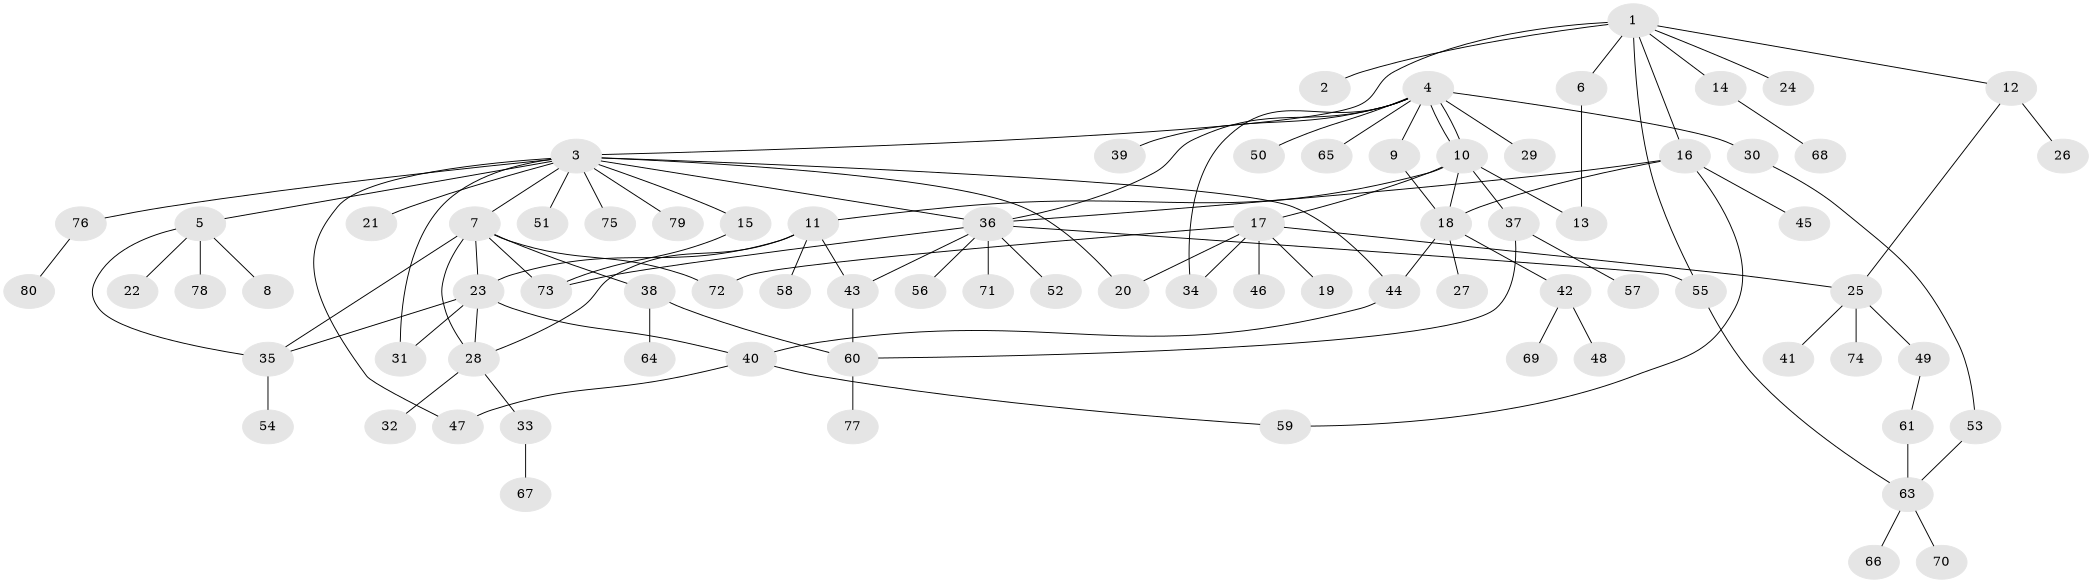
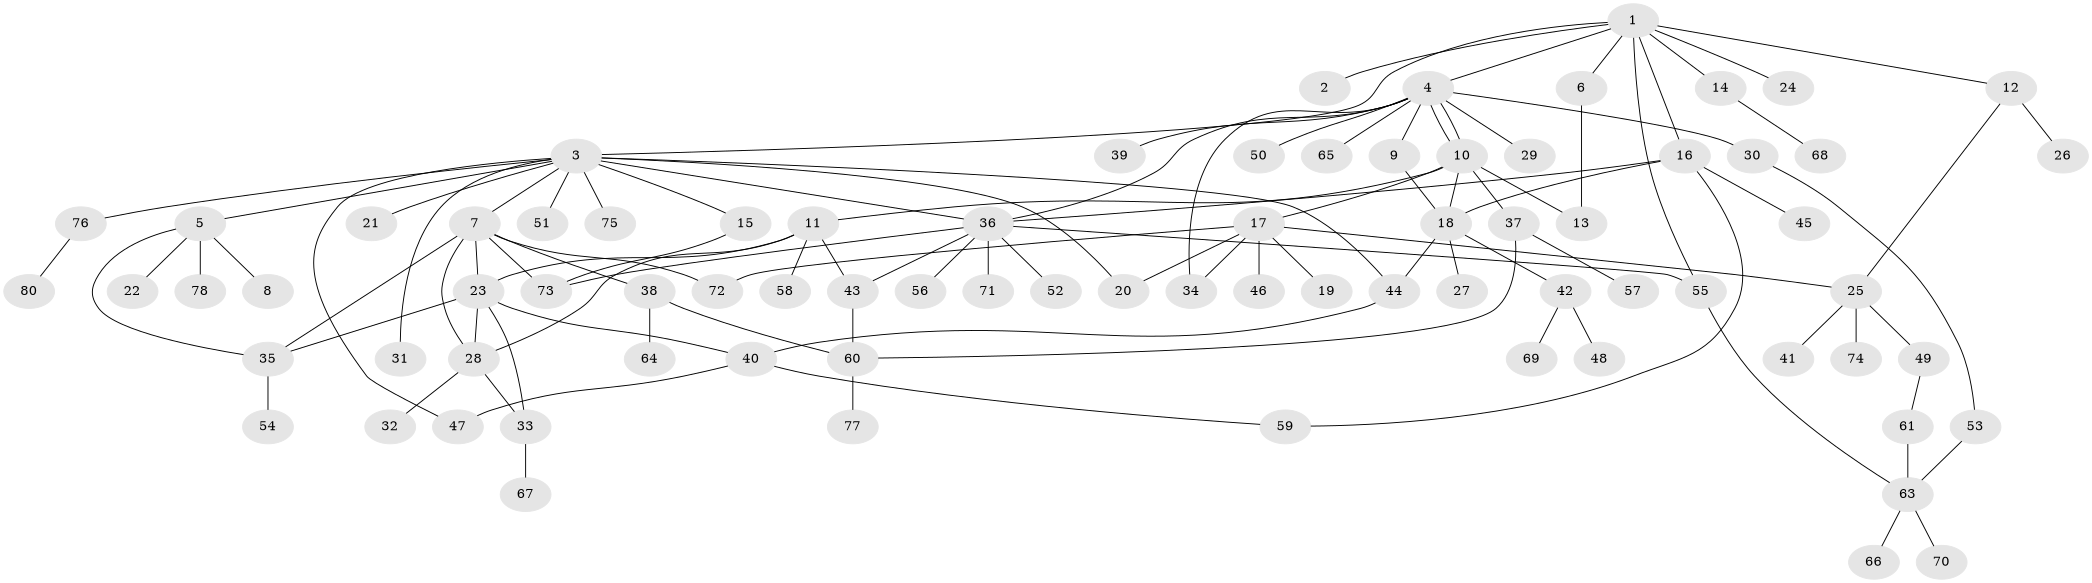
none -> (1531, 55)
(678, 224) -> none
(439, 325) -> (512, 356)
